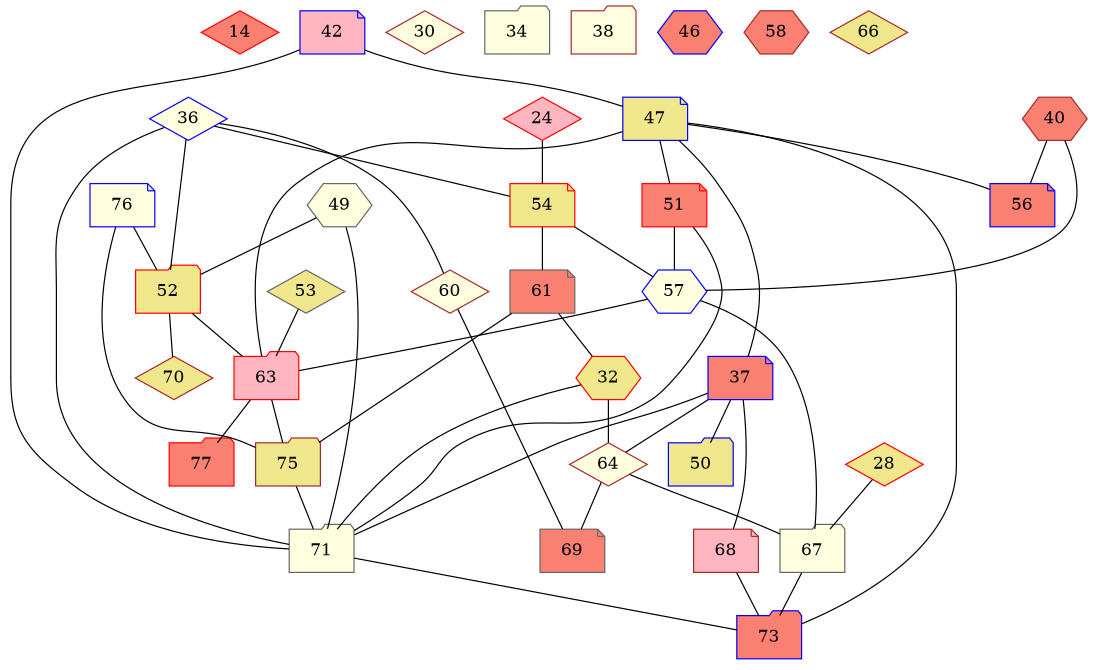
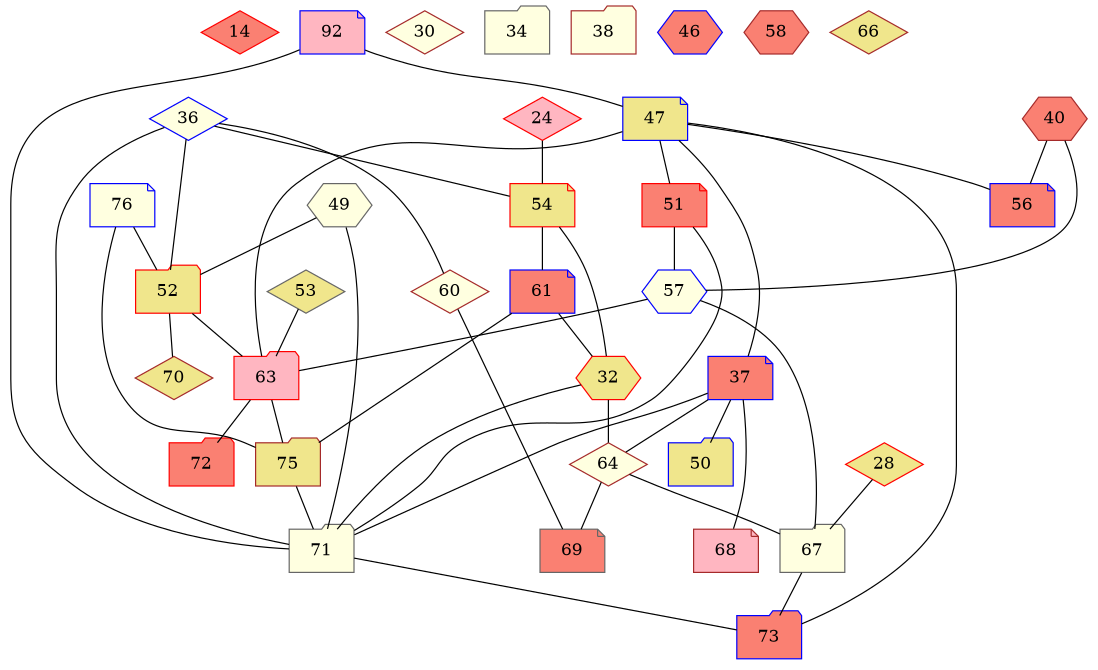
(332, 32) -> (332, 32)
(614, 252) -> (592, 288)
(542, 292) -> (542, 292)
(202, 464) -> (202, 464)
(748, 594) -> none
